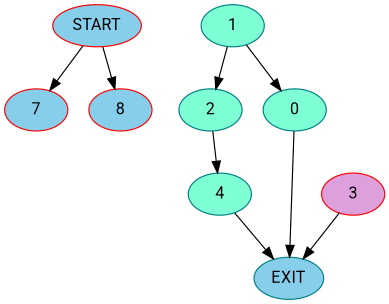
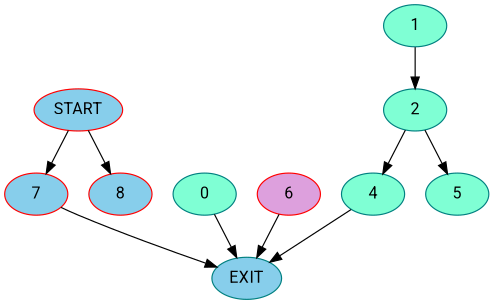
(260, 63) -> none
(353, 194) -> (289, 194)
none -> (457, 194)
none -> (133, 237)
